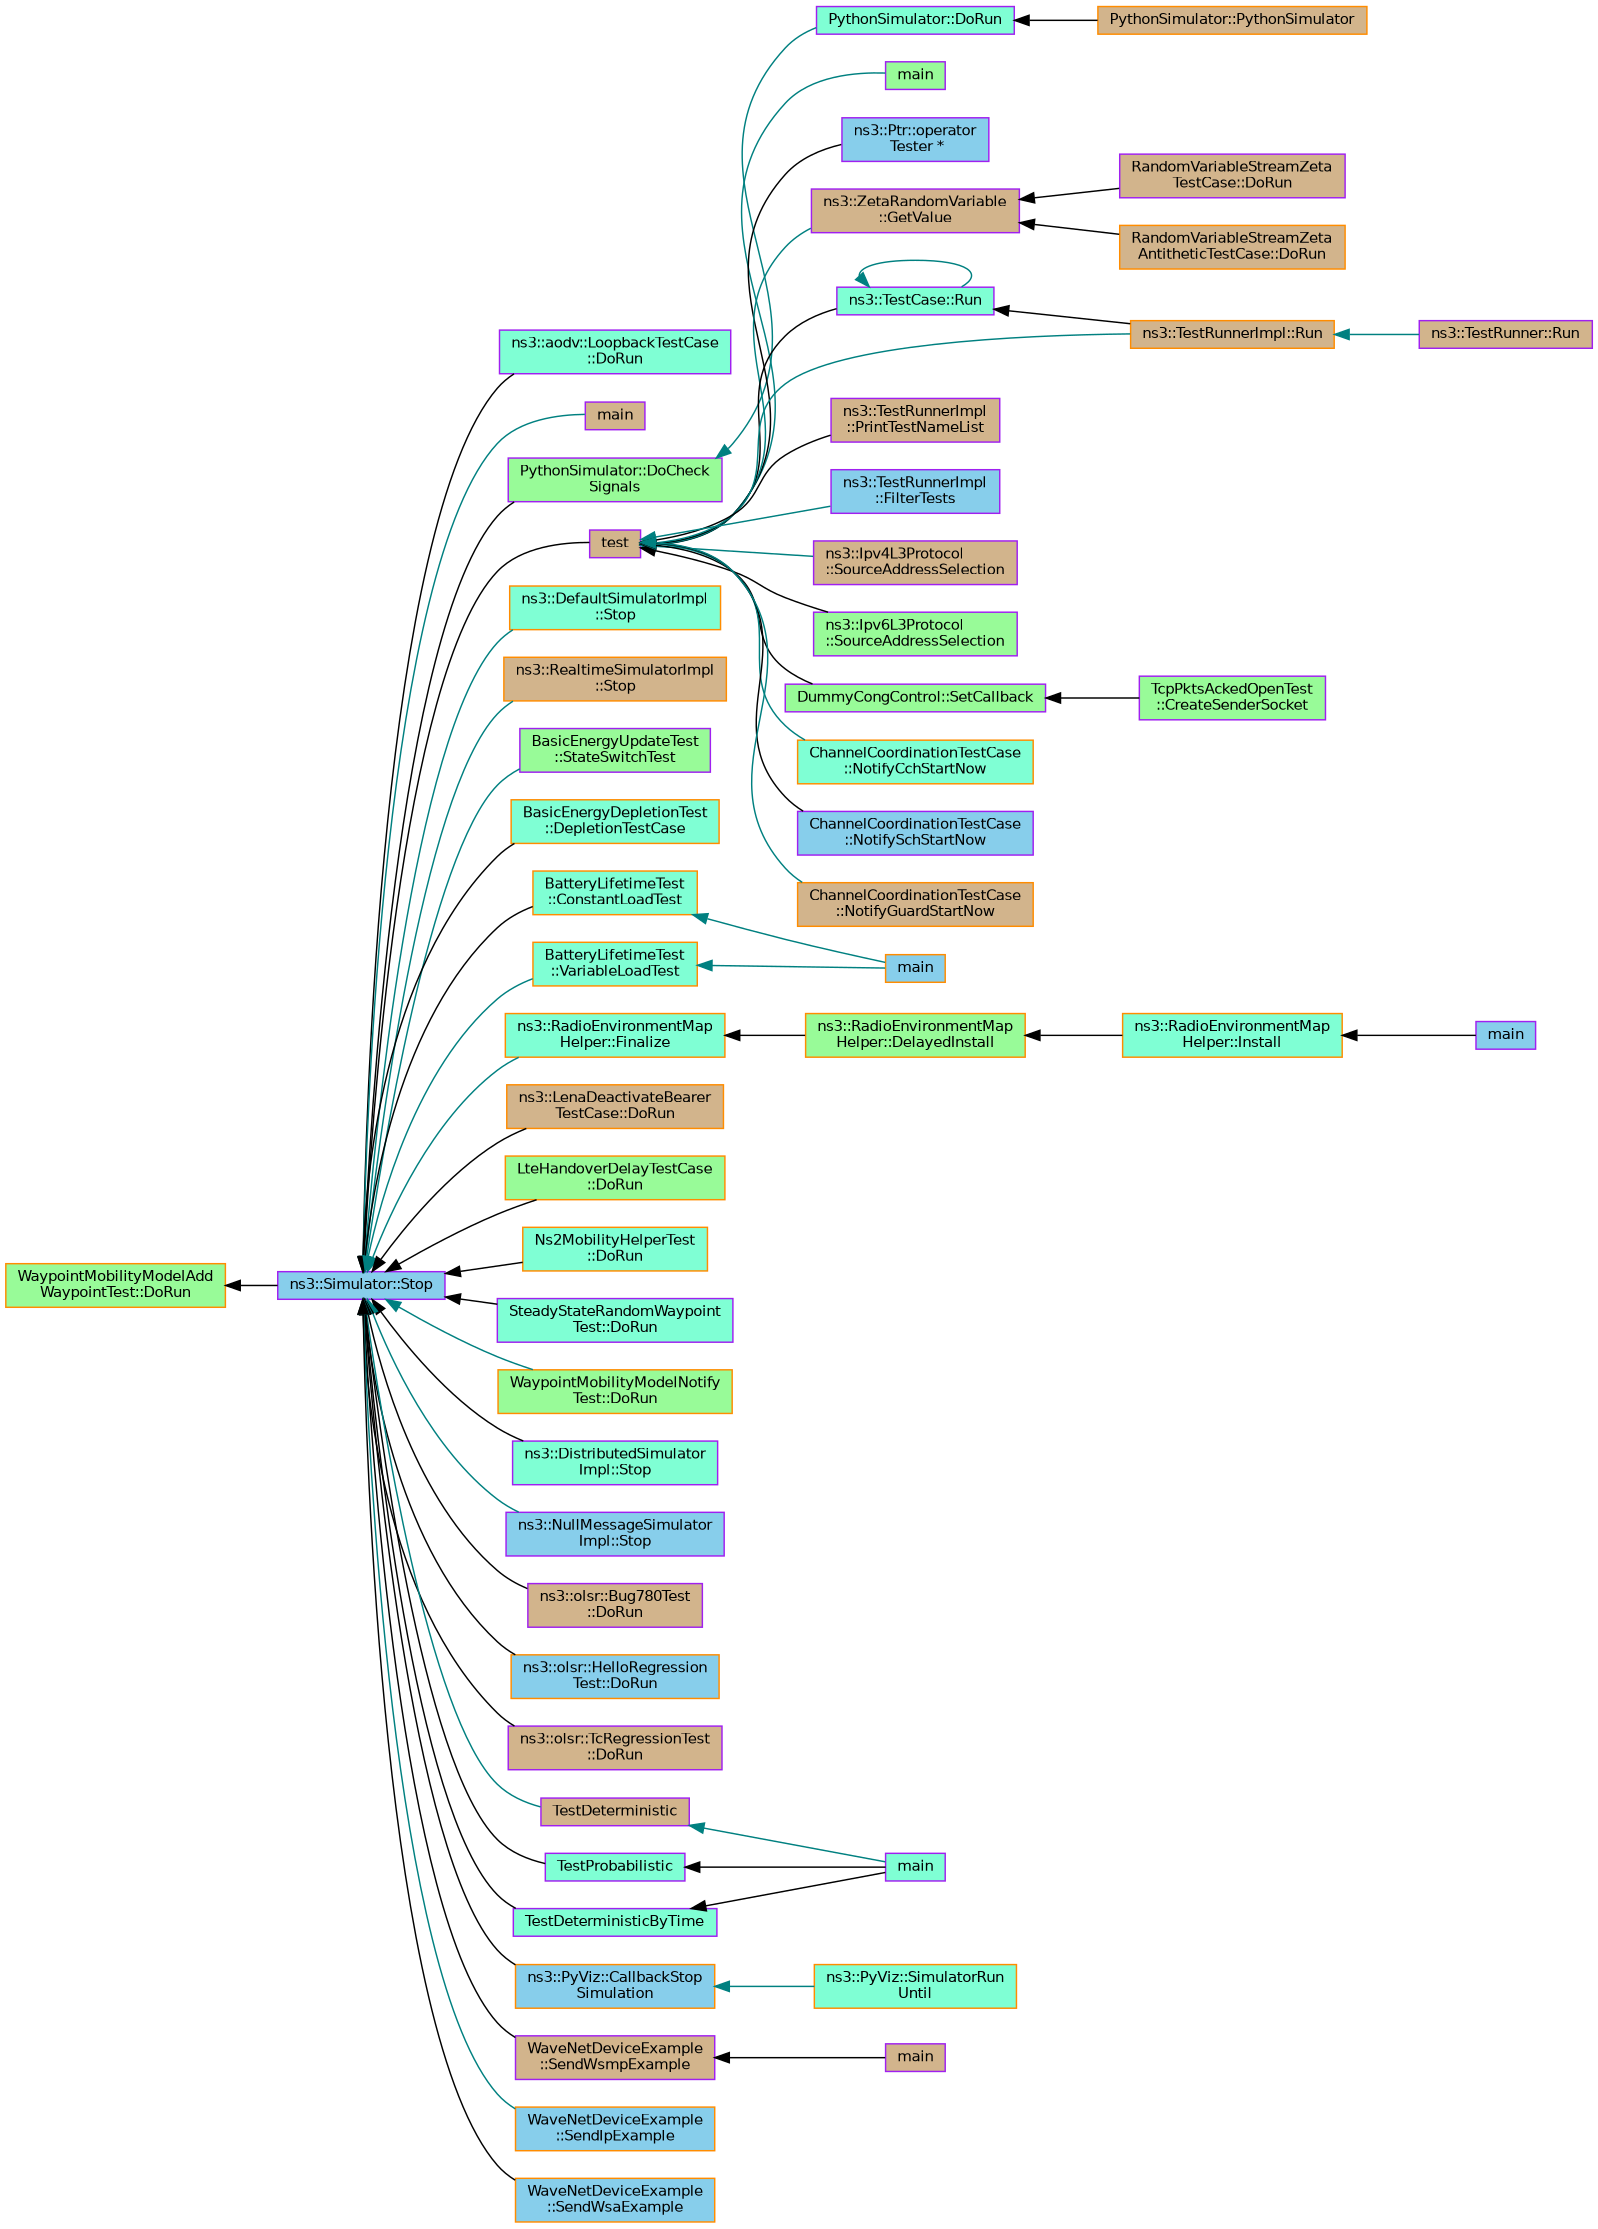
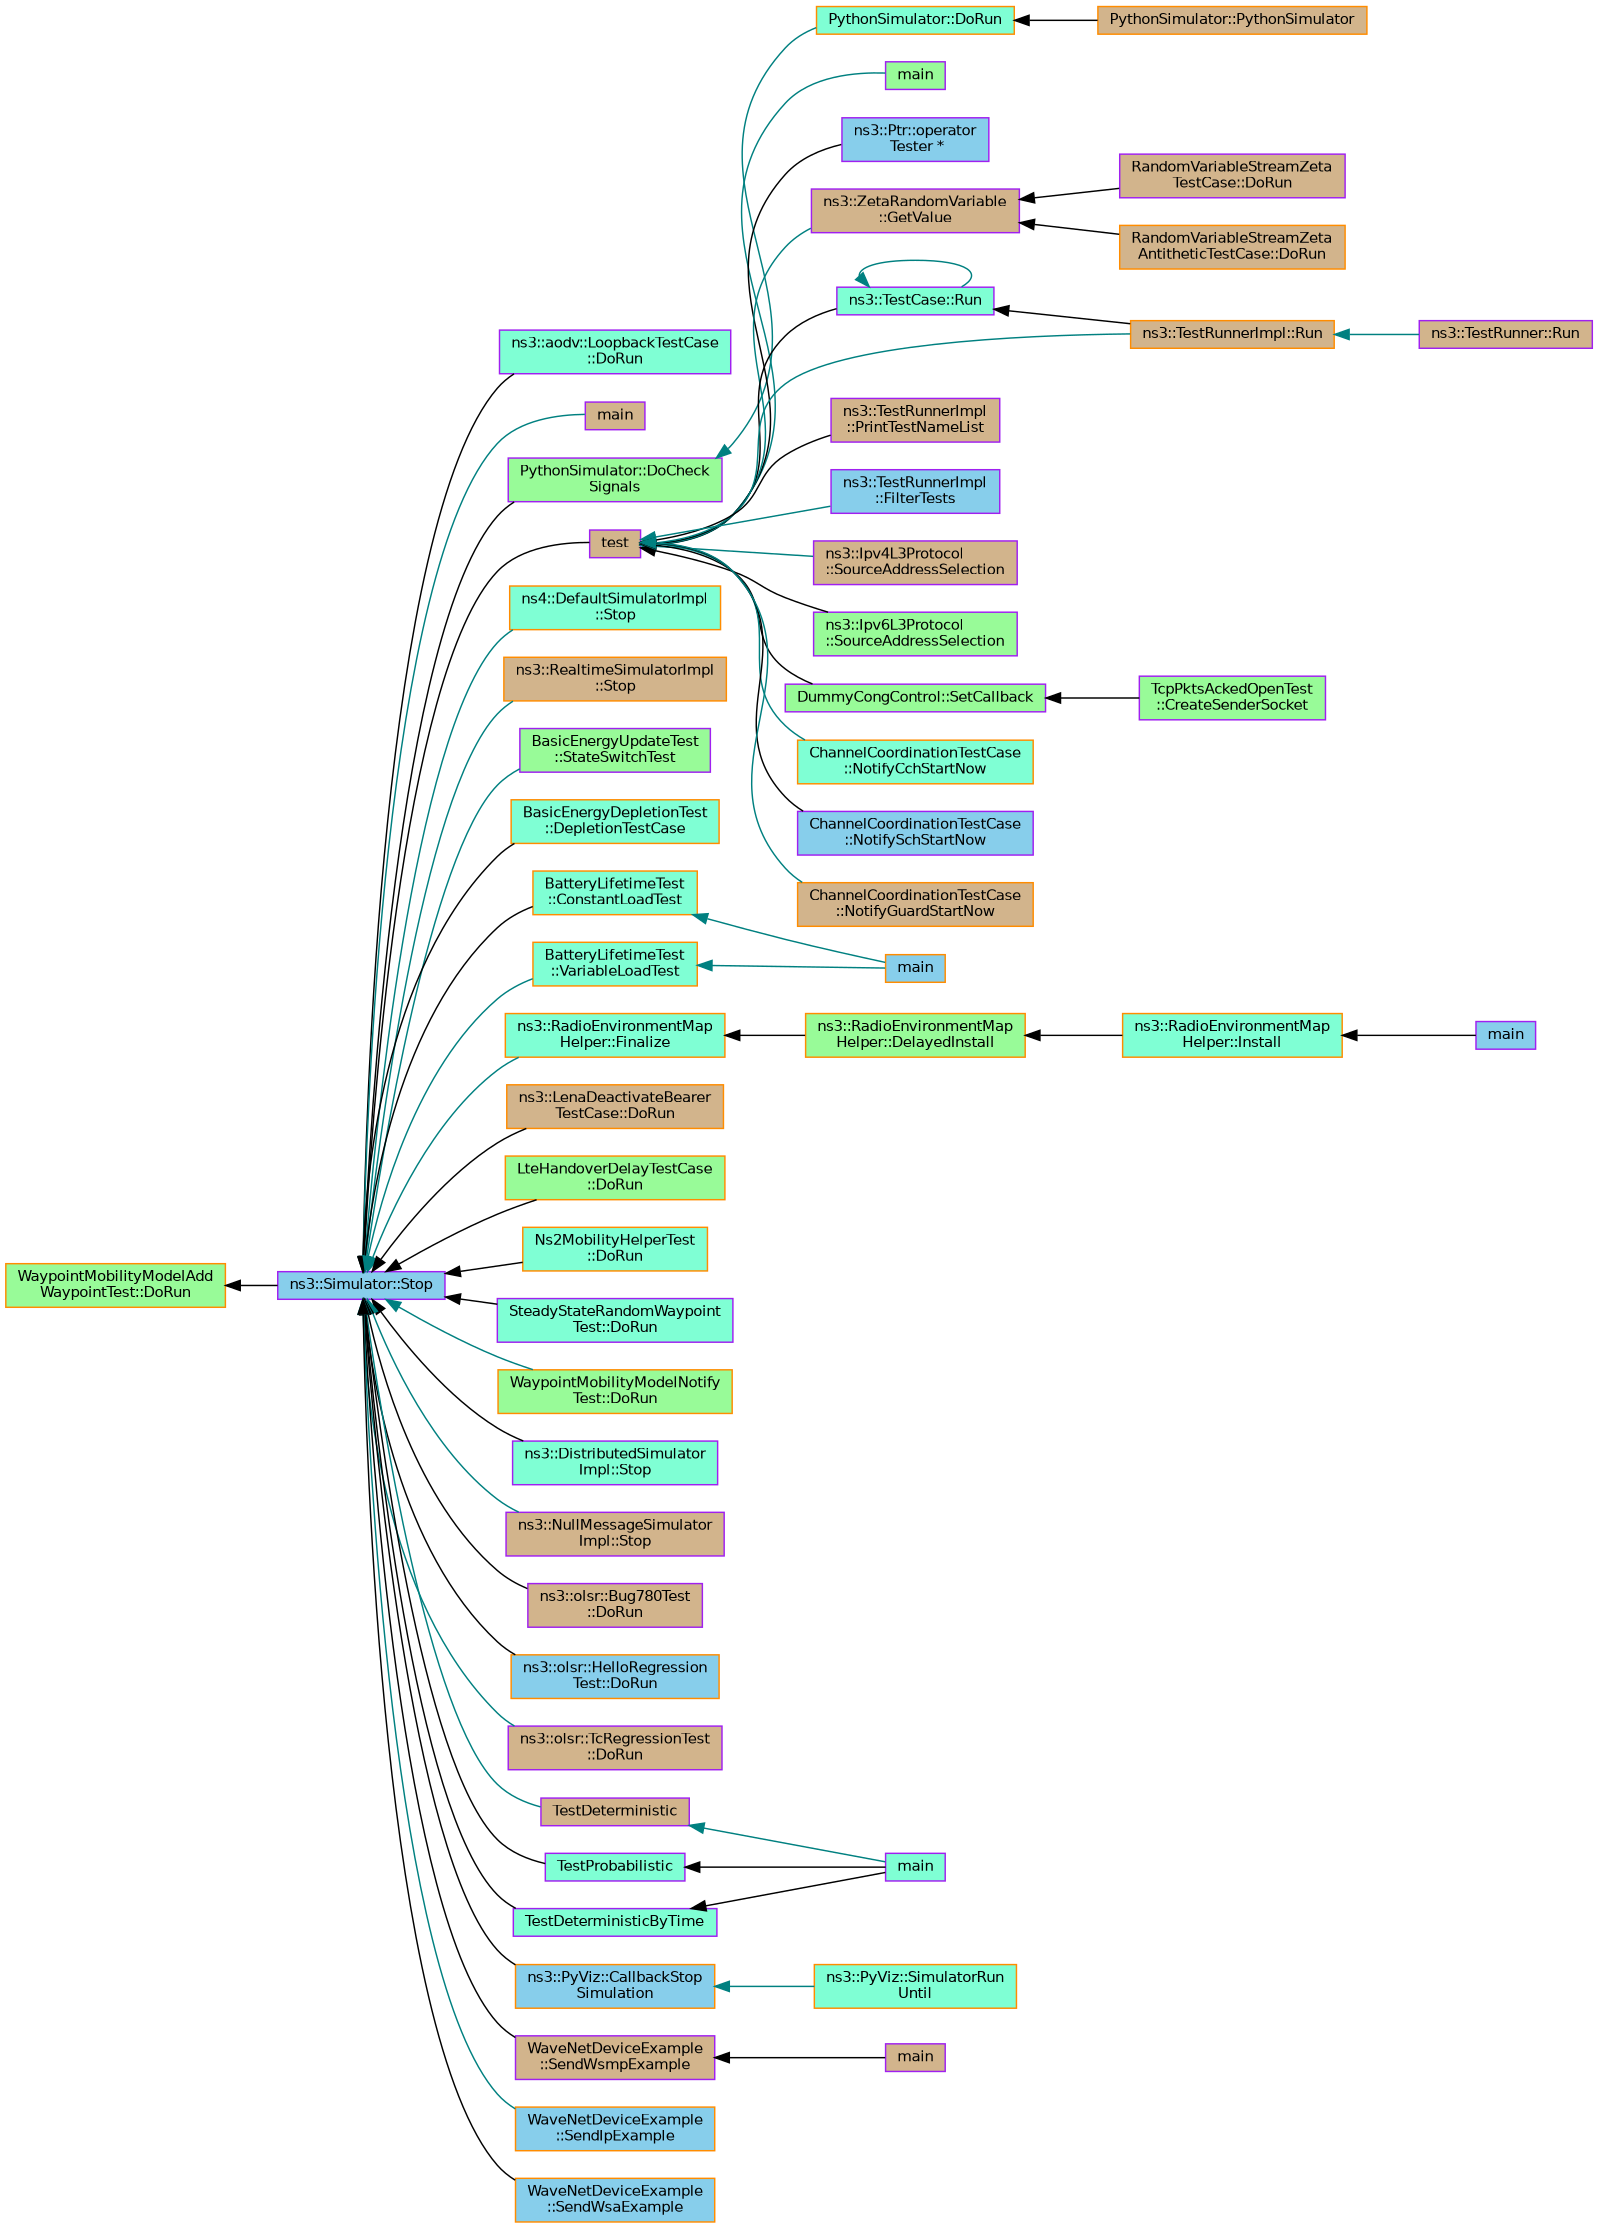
(915, 20) -> (915, 20)
(615, 608) -> (615, 608)
(615, 1534) -> (615, 1534)
(443, 1640) -> (443, 1640)
